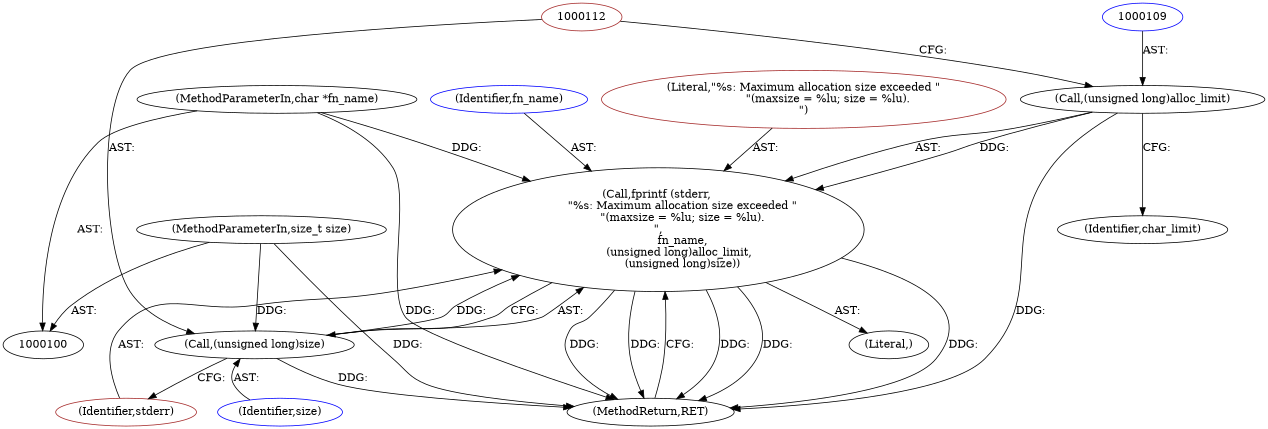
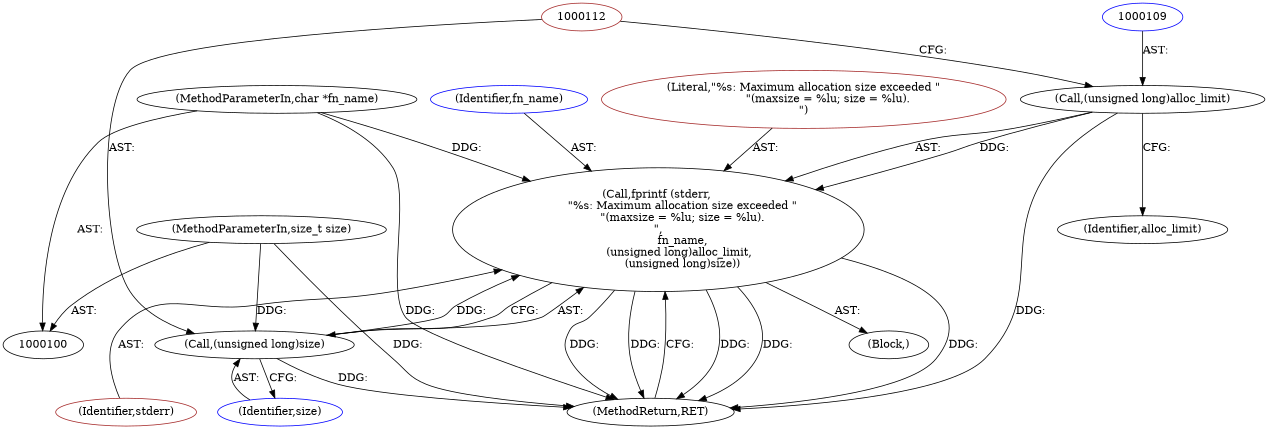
(1143, 230) -> (1143, 230)
(889, 345) -> (889, 345)
(191, 376) -> (266, 375)
